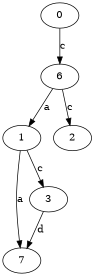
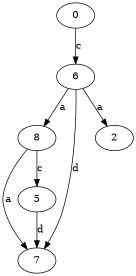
(70, 107) -> (100, 107)
(22, 138) -> (37, 138)
none -> (71, 168)
(49, 199) -> (37, 199)
